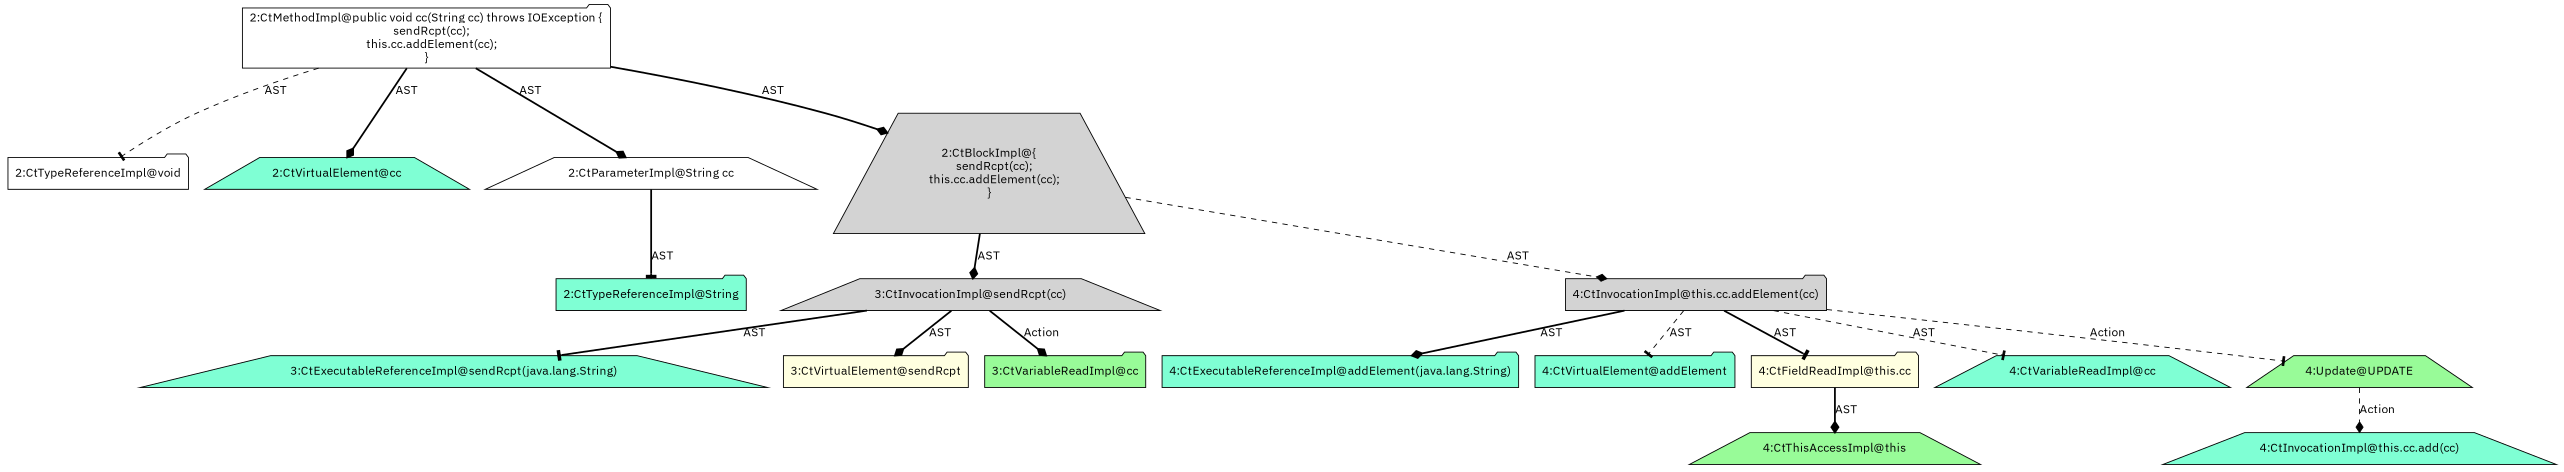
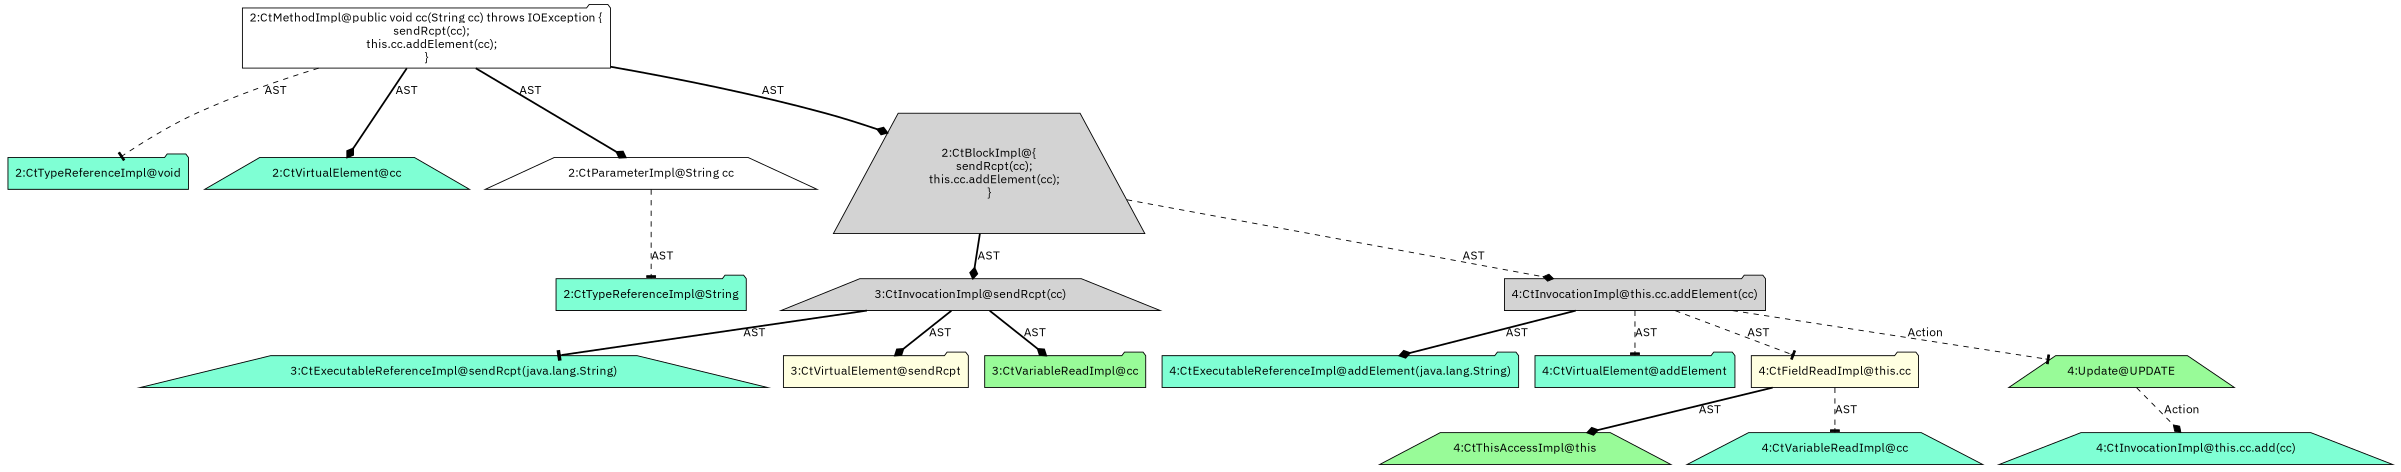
(98, 173) -> (98, 173)
(651, 232) -> (651, 232)
(1764, 332) -> (1733, 332)
(1042, 333) -> (1035, 333)
(1887, 333) -> (1835, 408)
